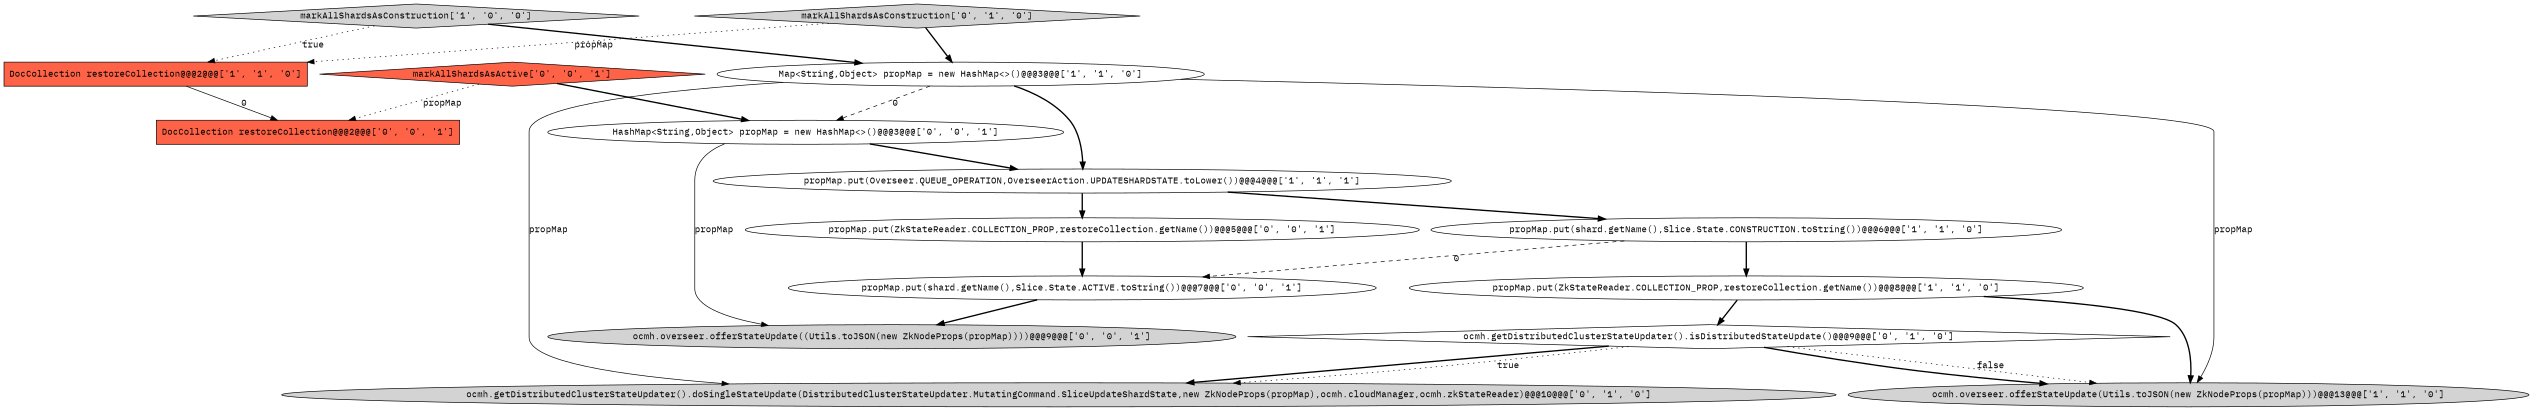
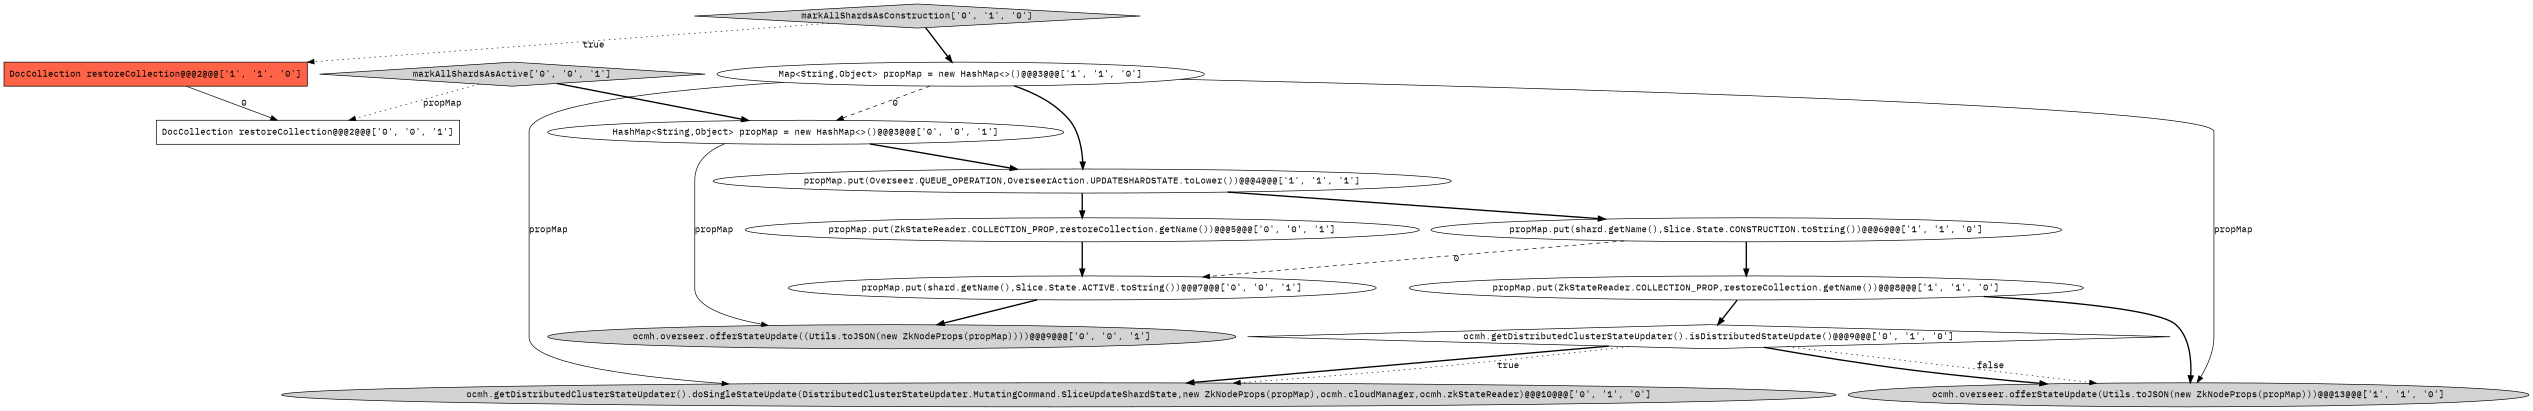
(416, 16) -> none
(594, 45) -> (594, 45)
(512, 74) -> (512, 74)
(308, 132) -> (308, 132)
